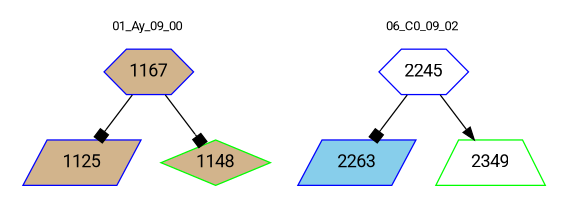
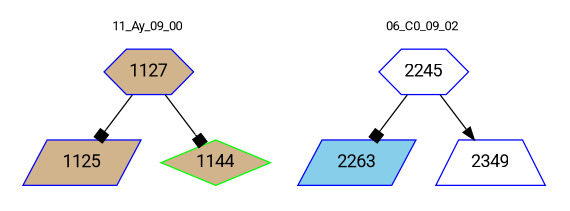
(148, 27) -> (148, 27)
(149, 72) -> (149, 72)
(216, 163) -> (216, 163)
(491, 163) -> (491, 163)
